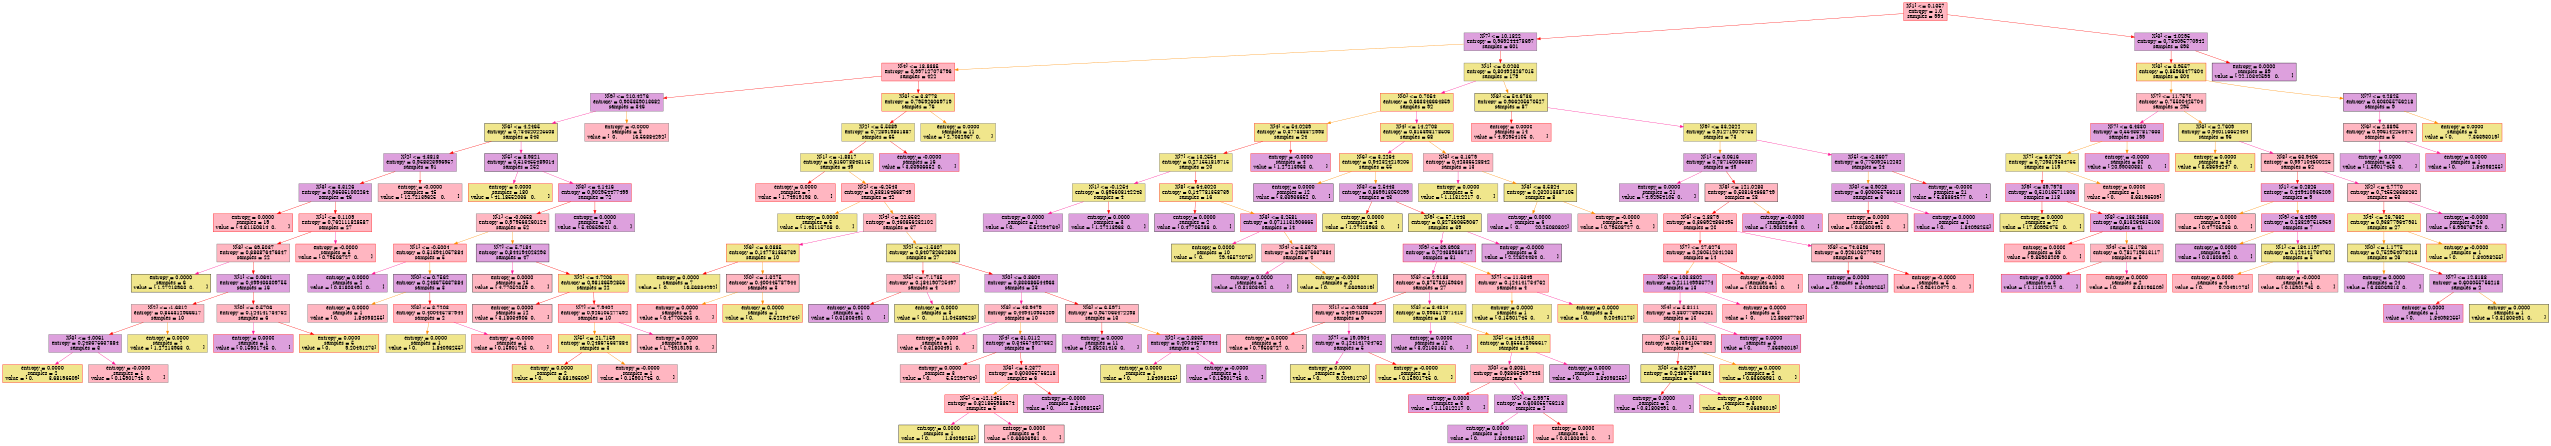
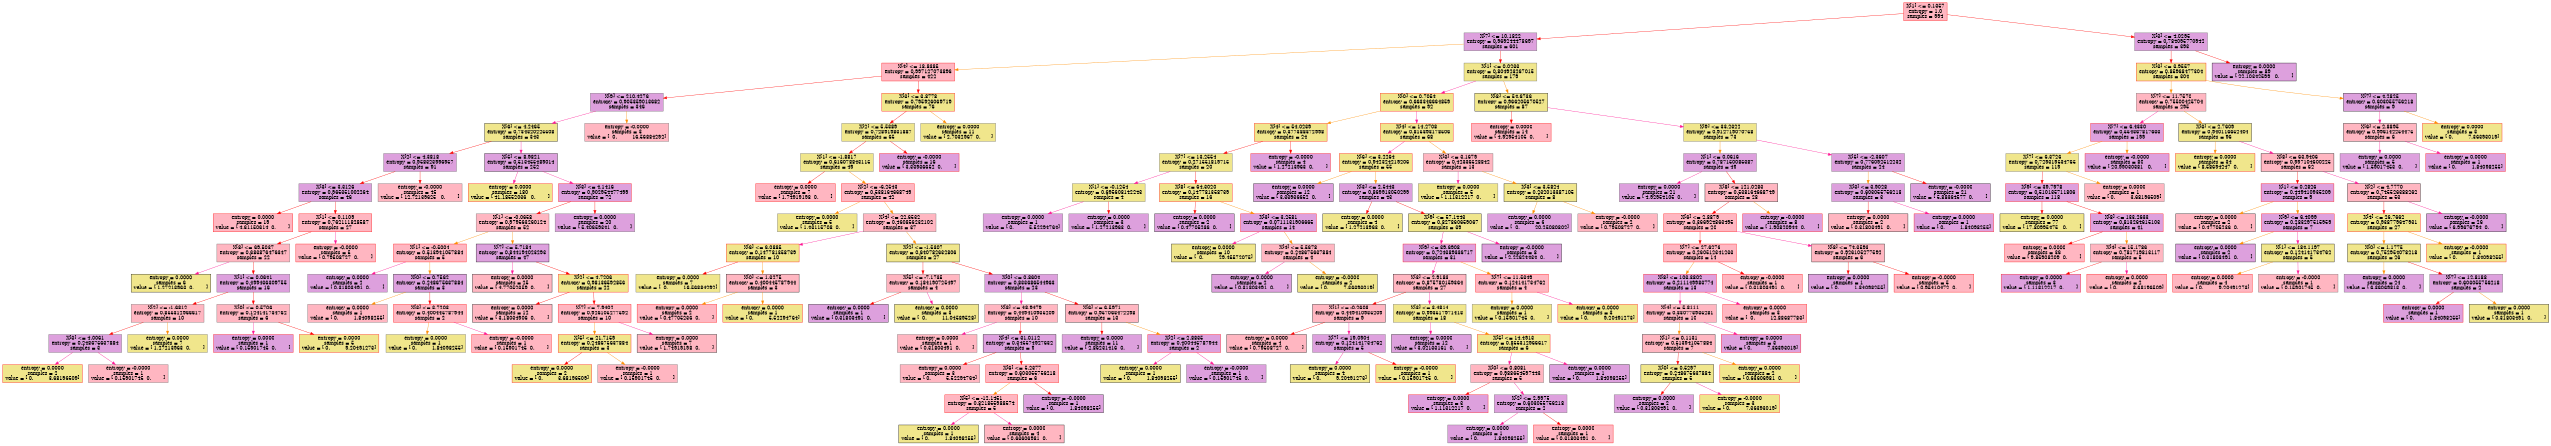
(918, 72) -> (918, 72)
(1021, 327) -> (1021, 327)
